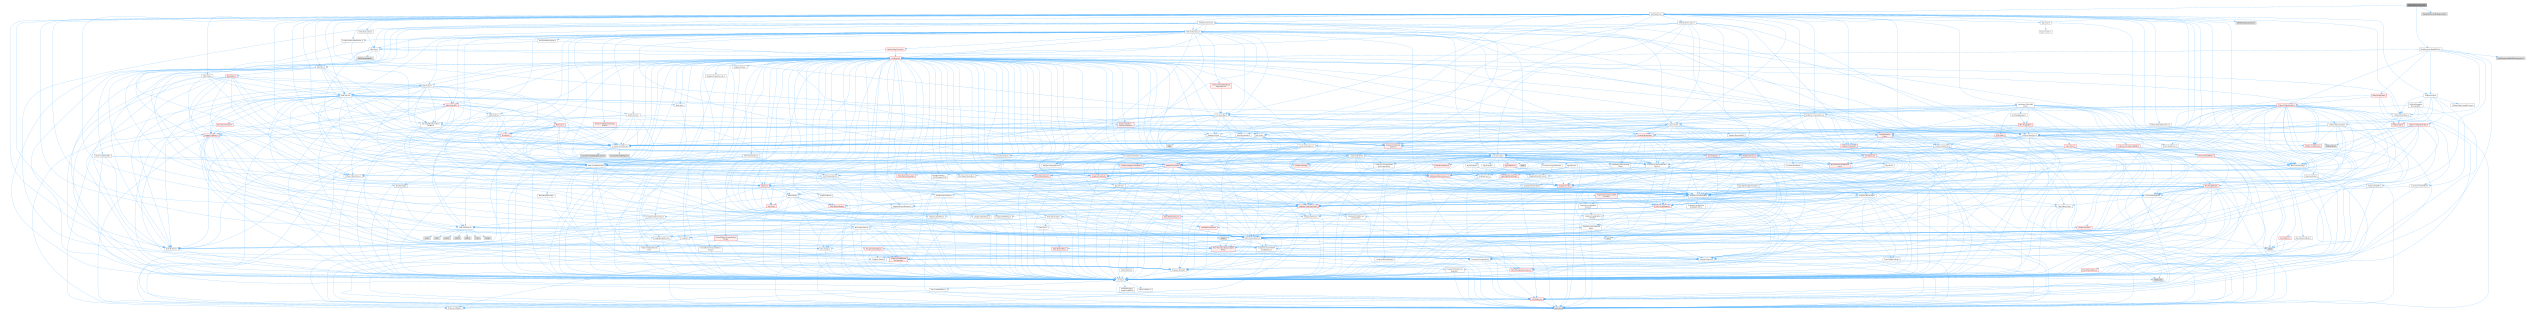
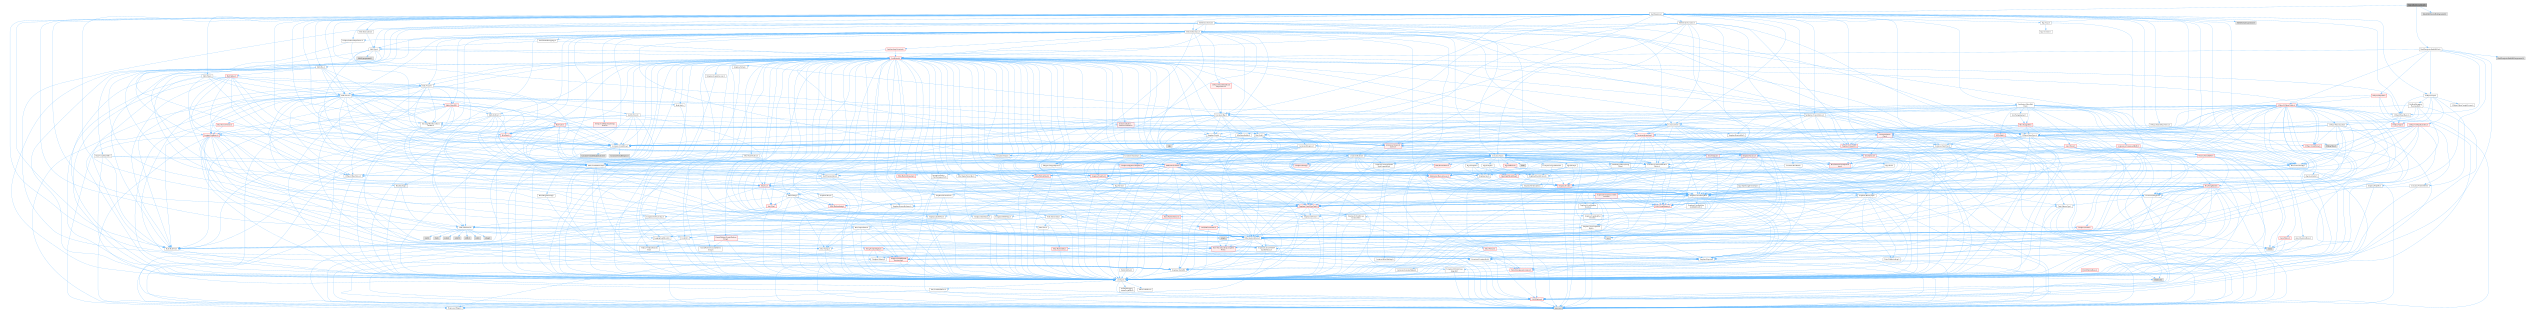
(573, 68) -> (633, 67)
(1922, 110) -> (1874, 106)
(2170, 146) -> none
none -> (1490, 249)
none -> (1407, 270)
